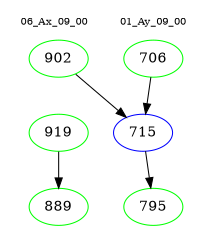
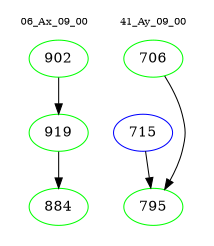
(153, 22) -> (153, 22)
(90, 86) -> (59, 91)
(149, 90) -> (185, 128)
(59, 207) -> (59, 207)
